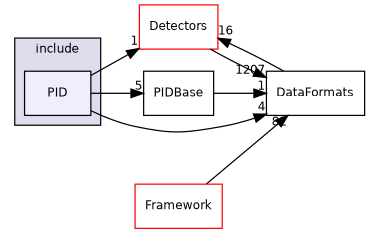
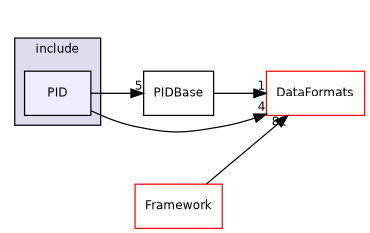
(179, 27) -> none
(316, 93) -> (316, 93)
